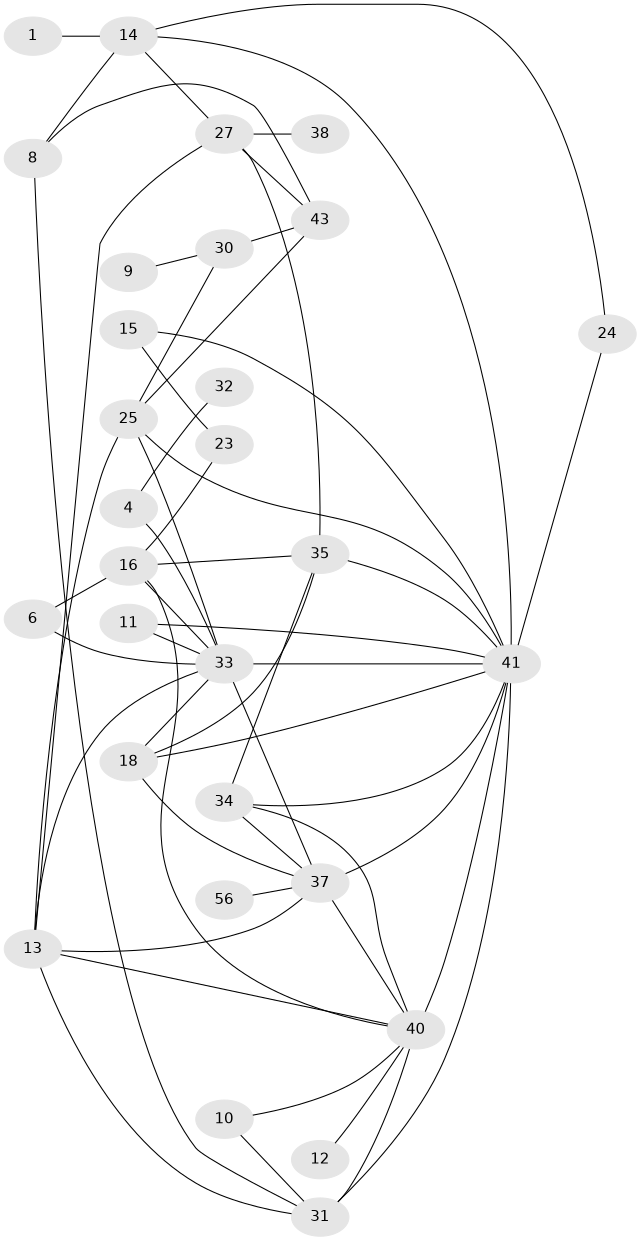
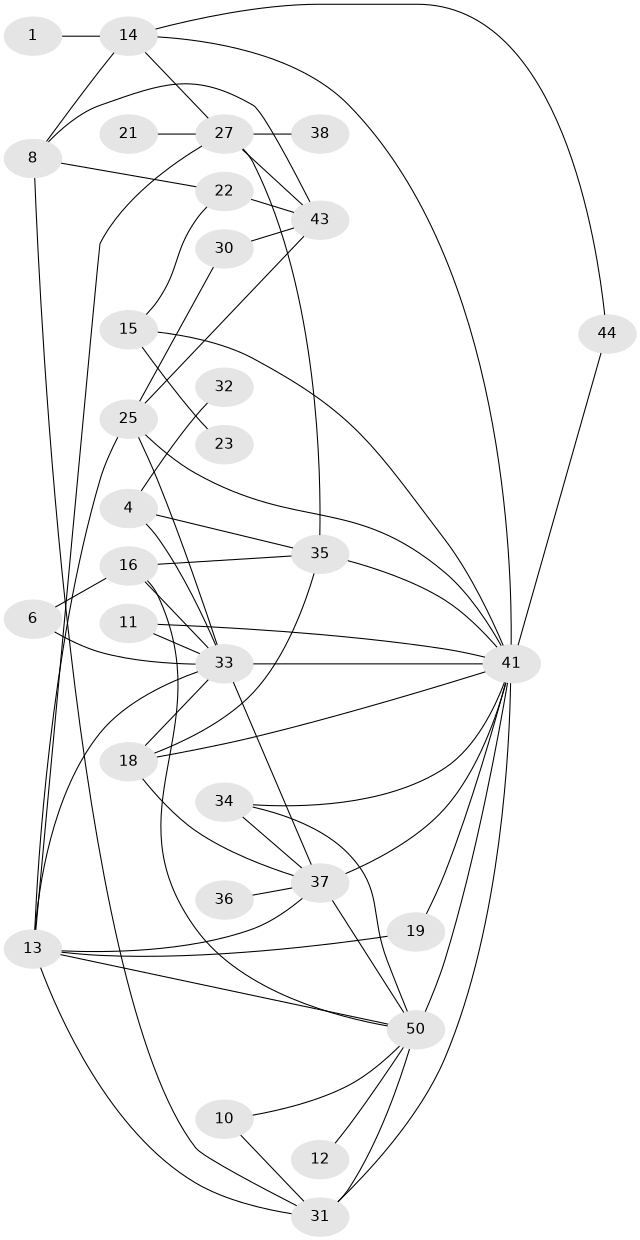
none -> (129, 134)
none -> (224, 192)
(129, 272) -> none
(607, 334) -> (607, 334)
(181, 508) -> none
(270, 683) -> (225, 531)
(224, 900) -> (224, 900)
none -> (416, 932)
(416, 1030) -> (416, 1030)
